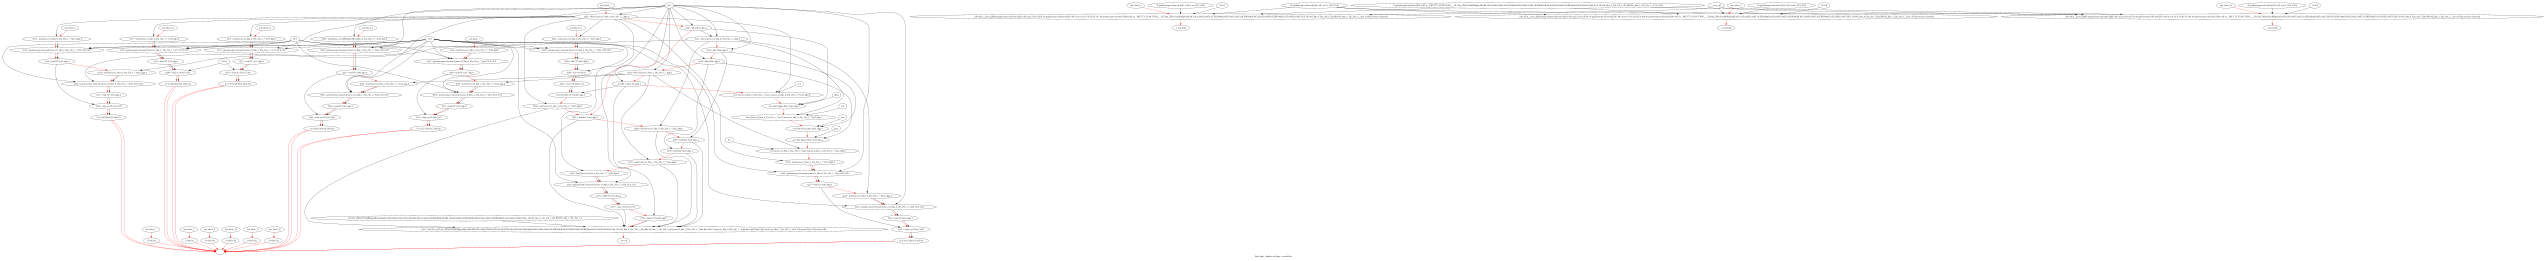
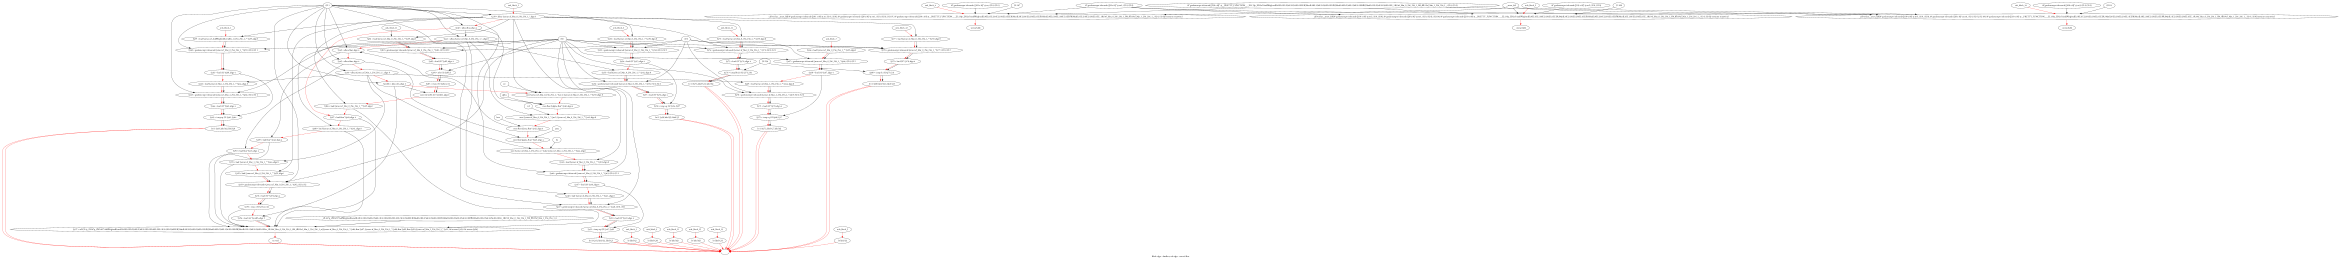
(576, 33) -> (391, 33)
(817, 71) -> (444, 78)
(238, 73) -> (738, 73)
